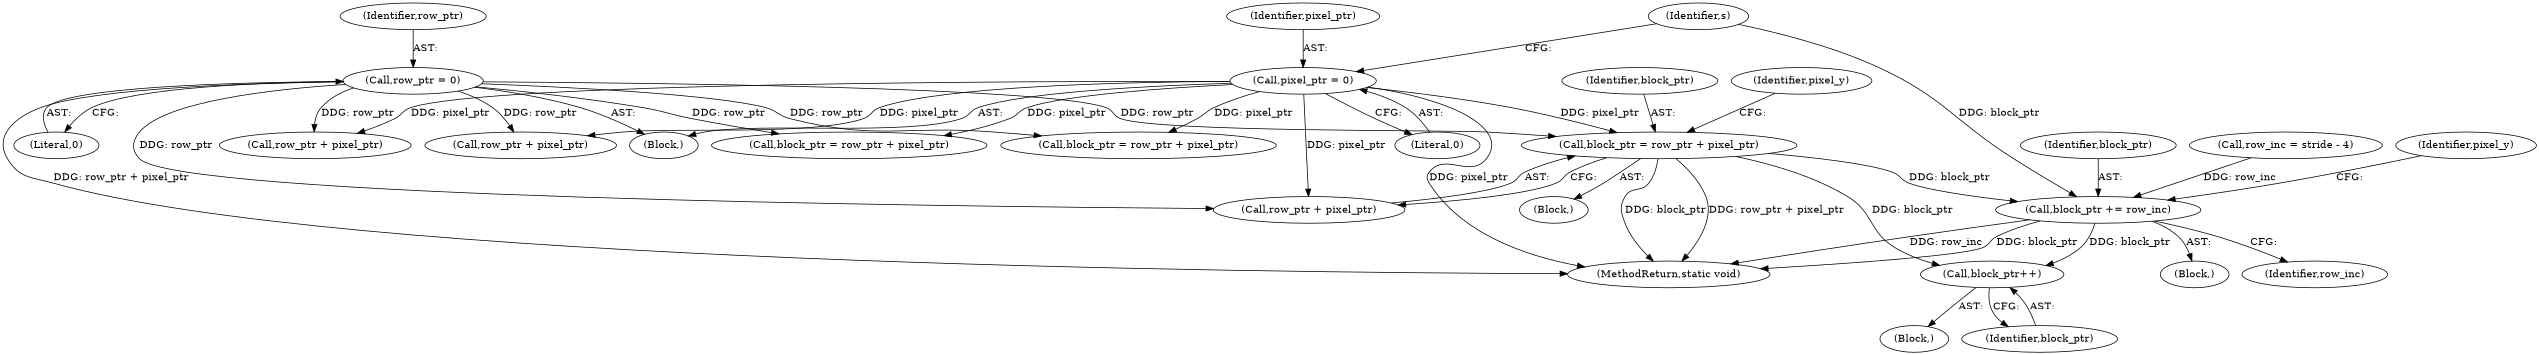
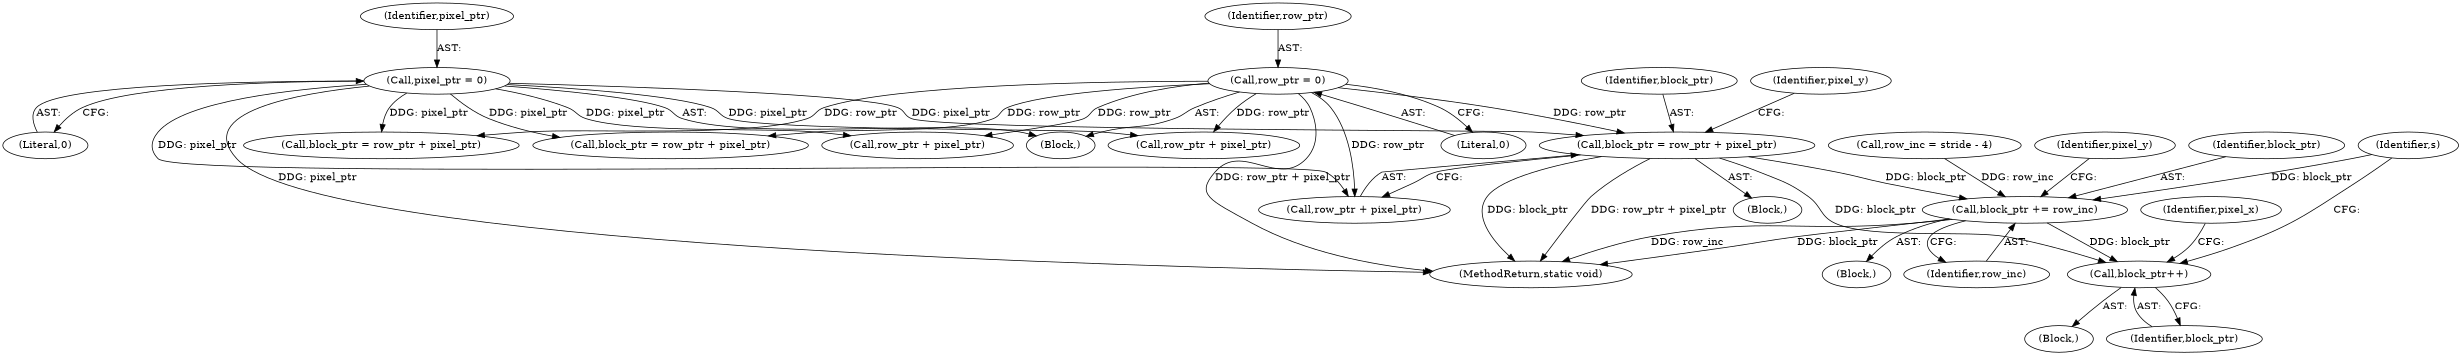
(1510, 47) -> (2295, 221)
none -> (2211, 210)
none -> (1998, 245)
